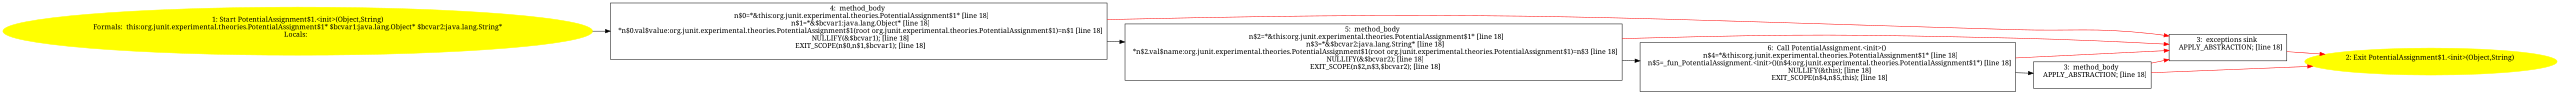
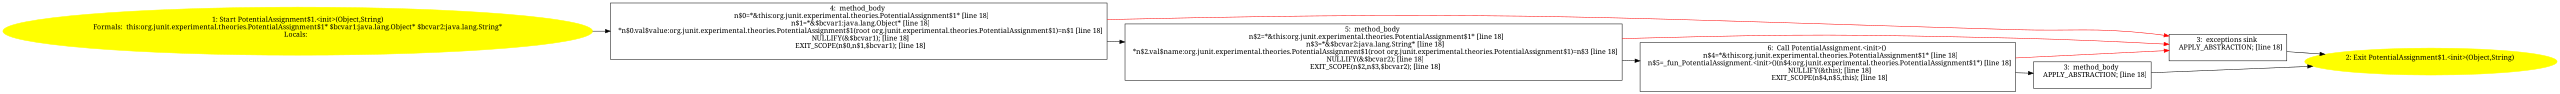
(2303, 53) -> (2303, 53)
(2158, 62) -> none
(2229, 70) -> (2229, 70)
